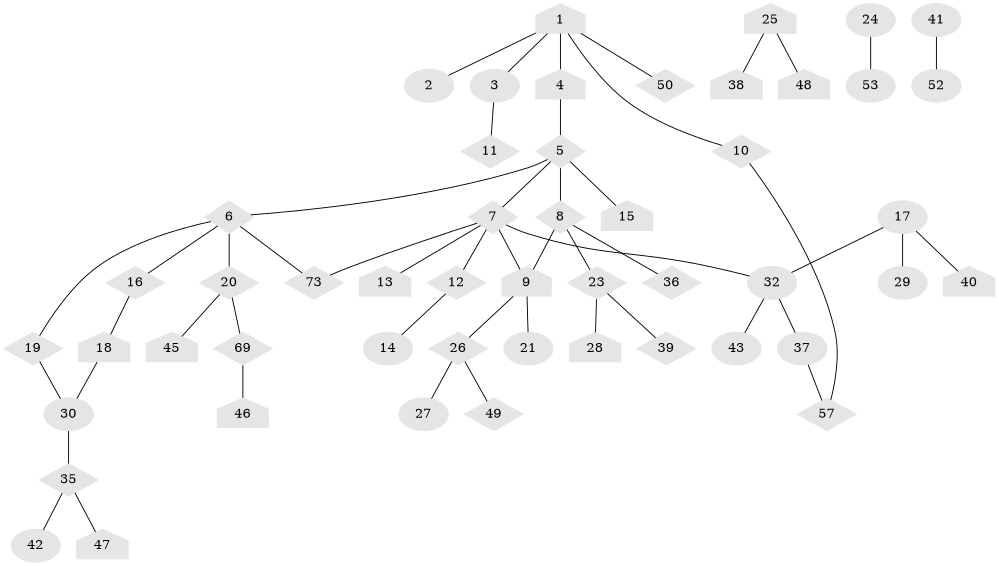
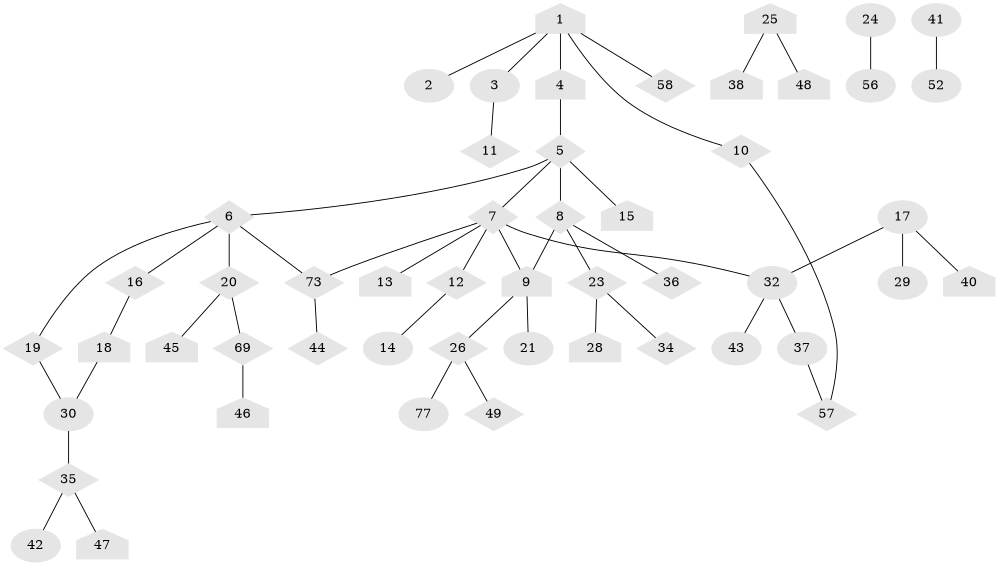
(665, 86) -> (665, 86)
(871, 86) -> (871, 86)
none -> (318, 349)
(666, 349) -> (666, 349)
(424, 414) -> (424, 414)
